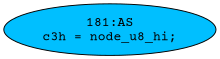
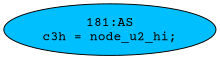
(110, 30) -> (110, 30)
